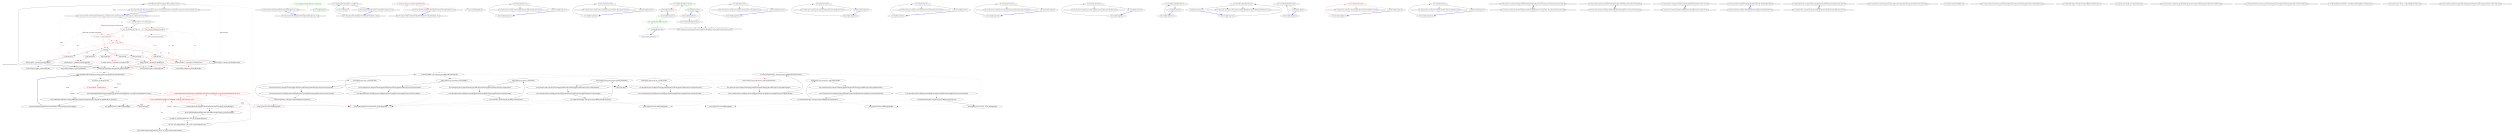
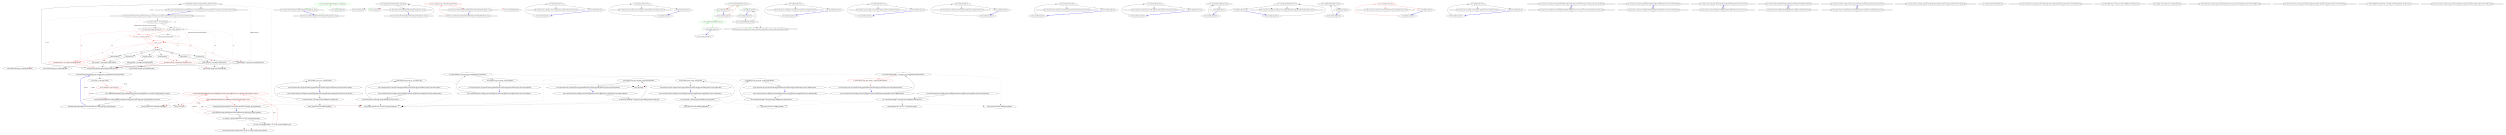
(2405, 4) -> none
none -> (358, 10)
none -> (380, 99)
